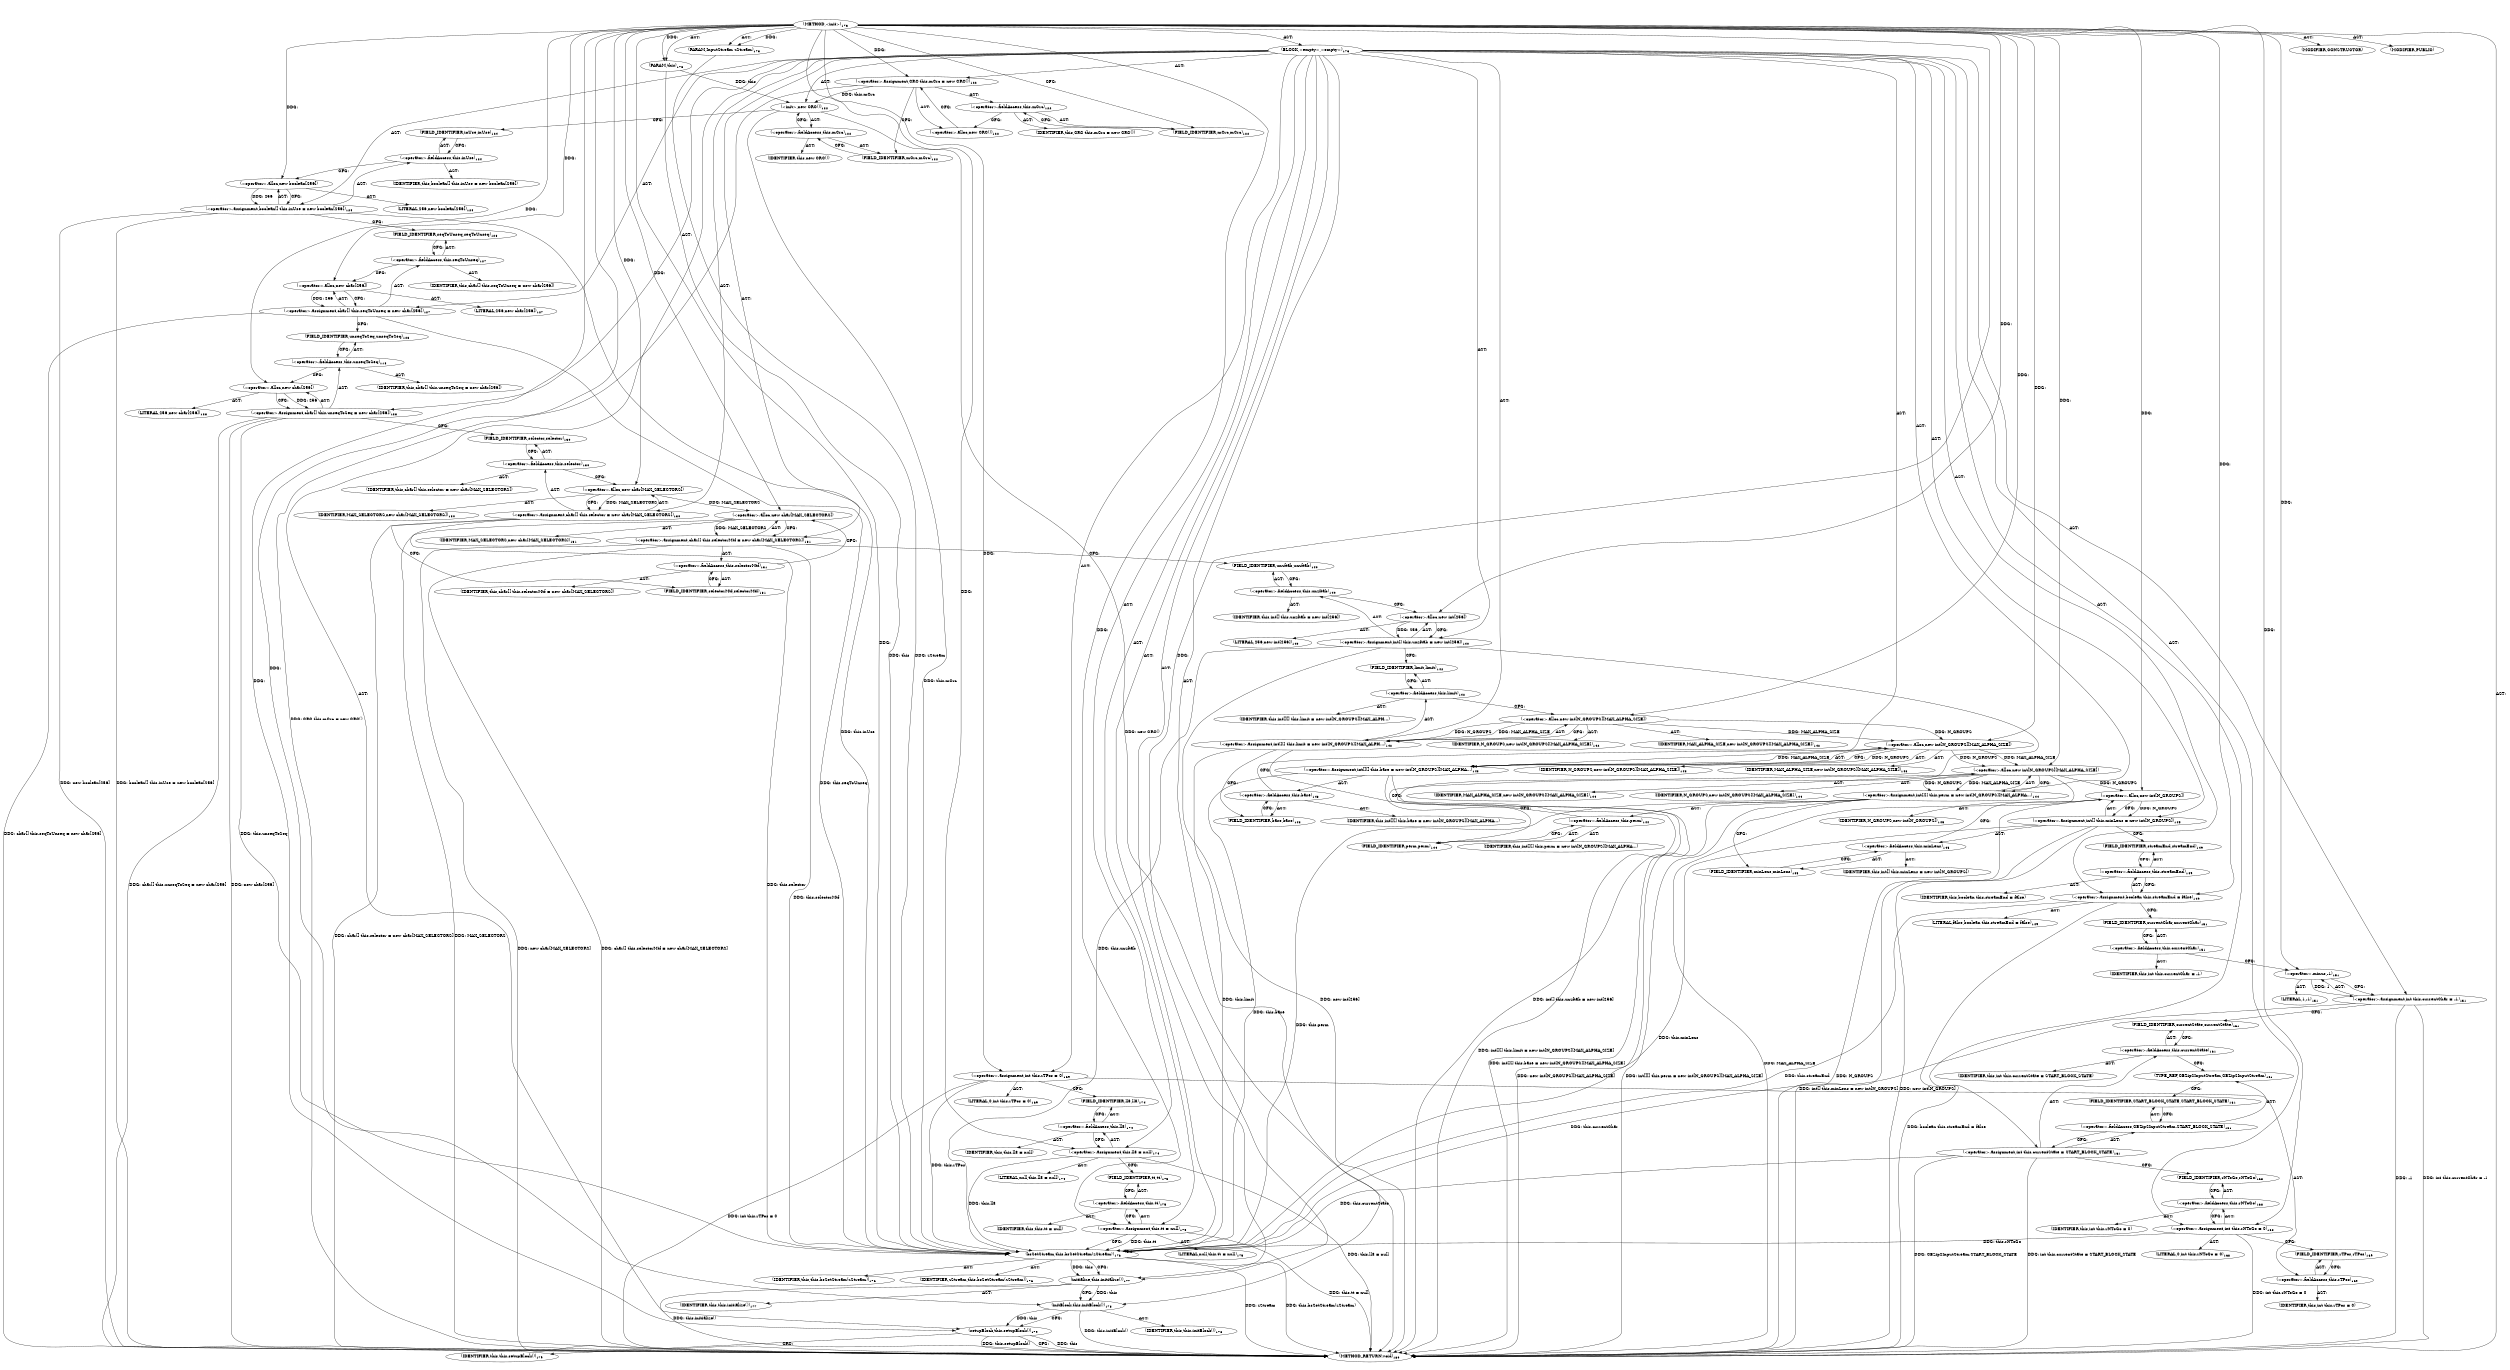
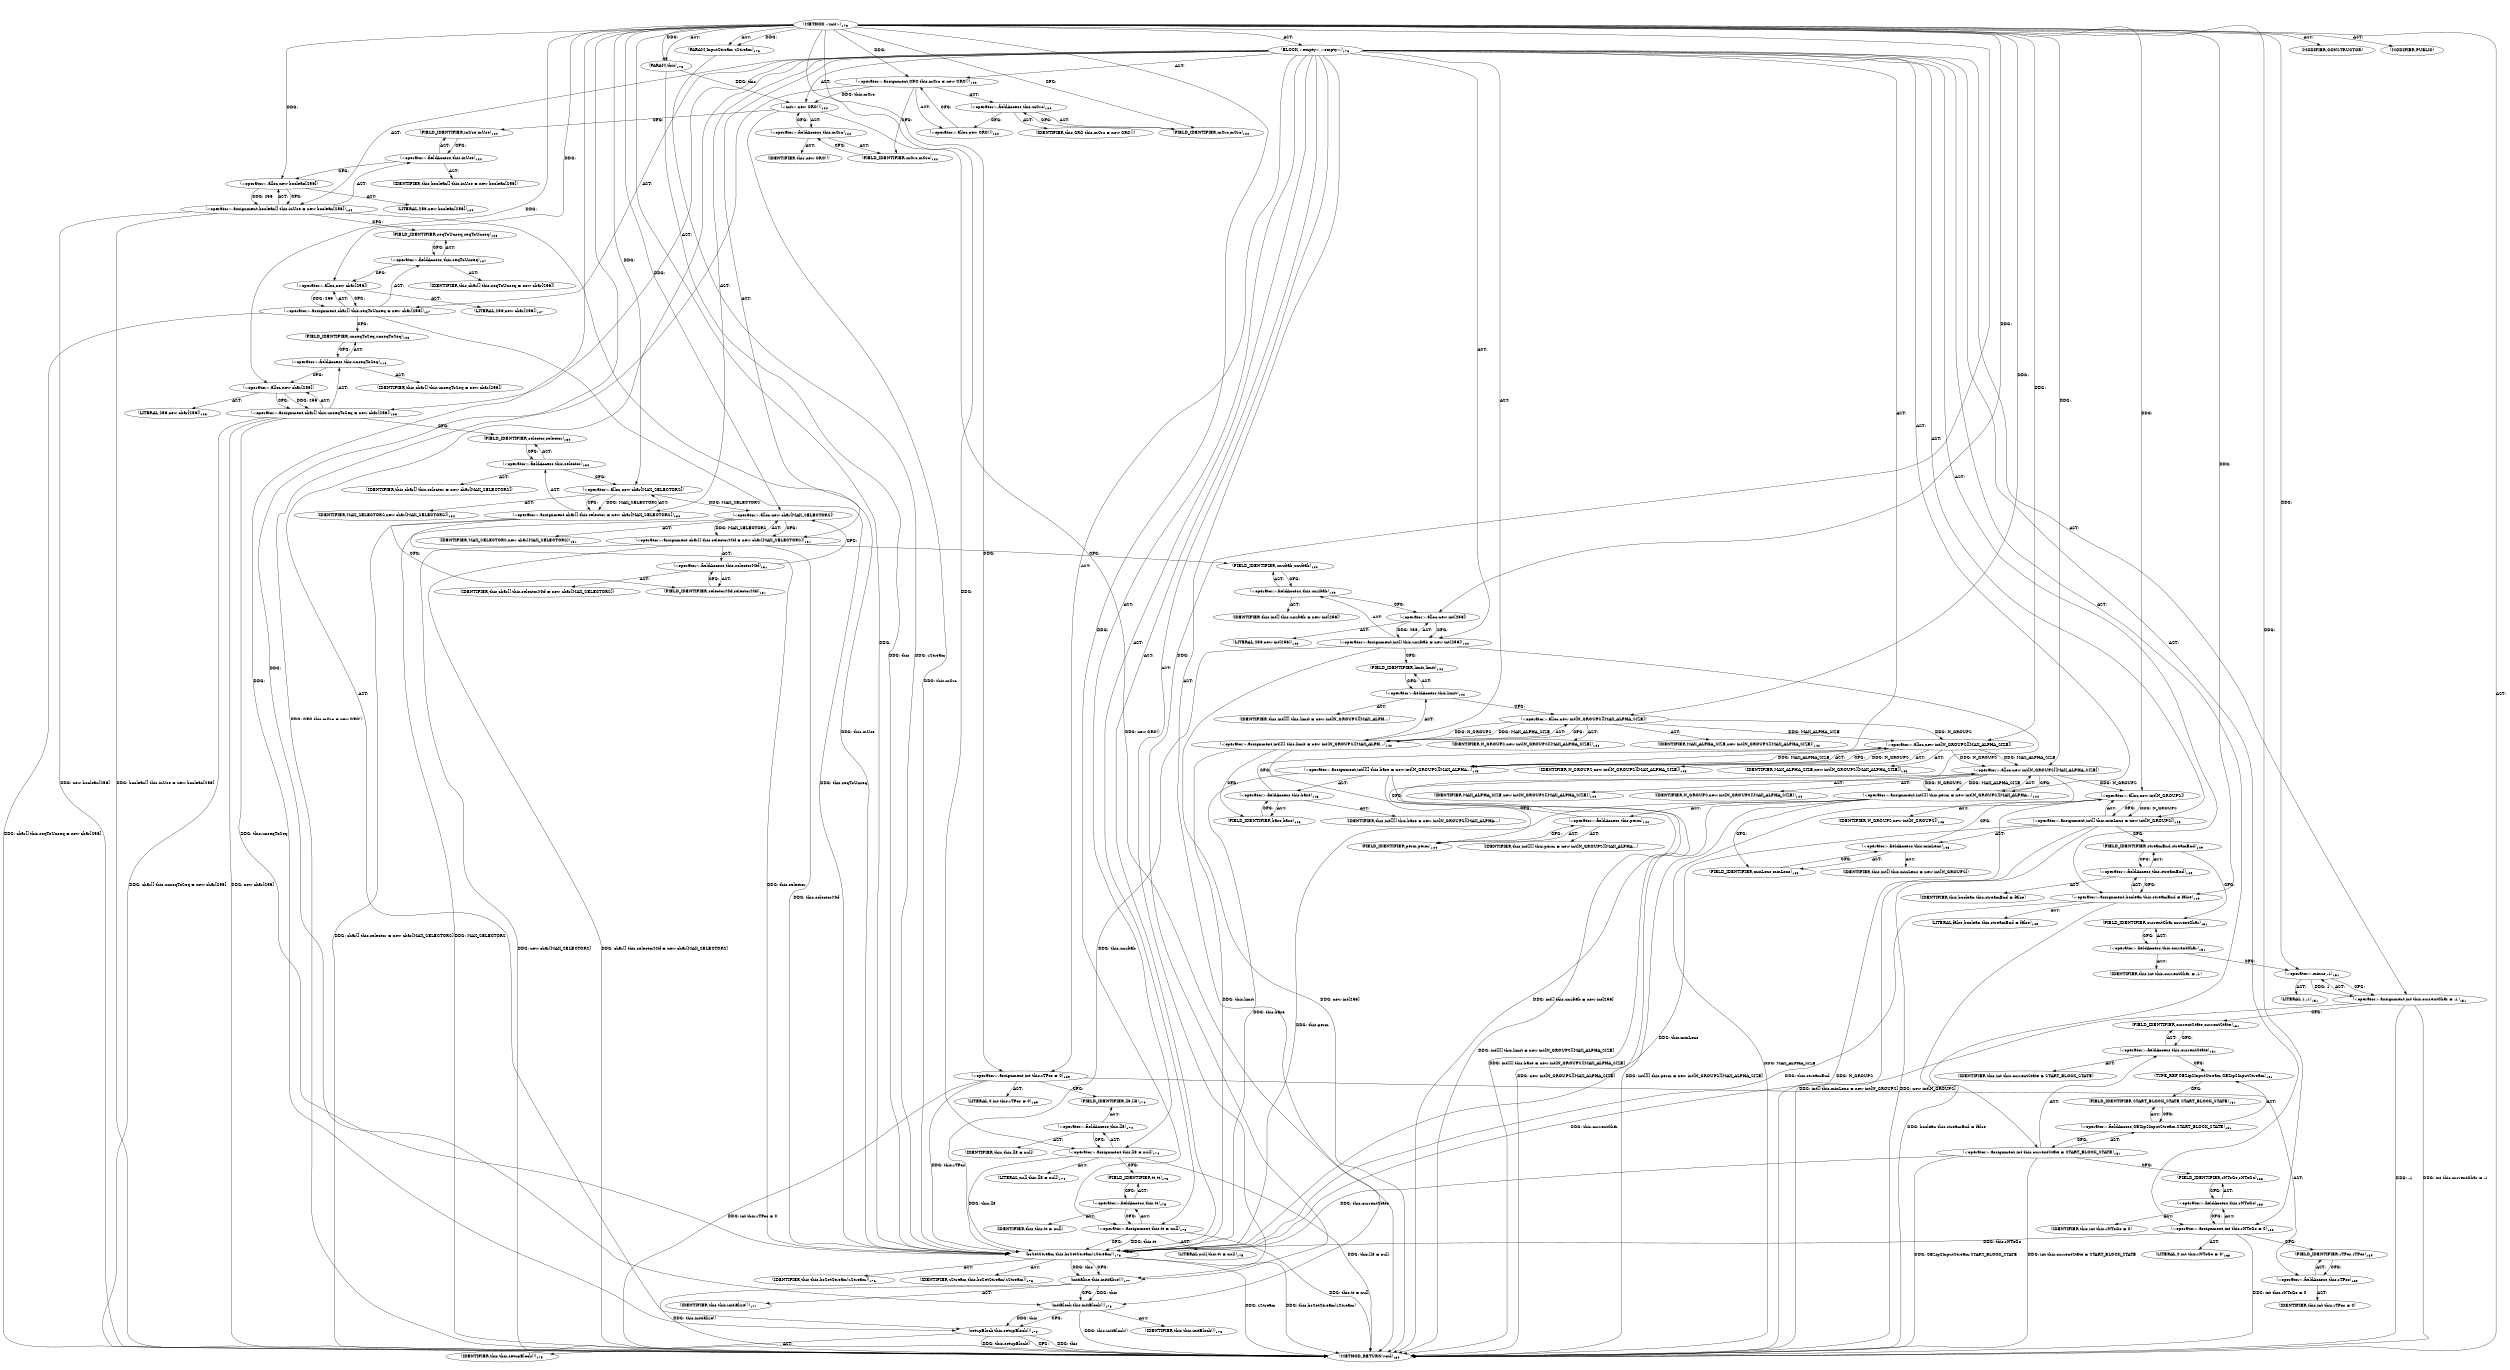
(2145, 909) -> (2224, 887)
(1096, 1112) -> none
(788, 1344) -> (788, 1344)
